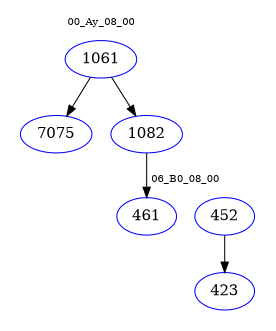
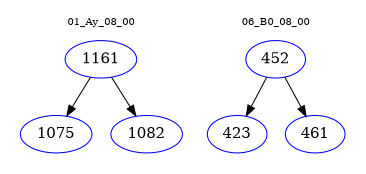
(101, 22) -> (101, 22)
(101, 59) -> (101, 59)
(56, 134) -> (56, 134)
(147, 176) -> (293, 92)
